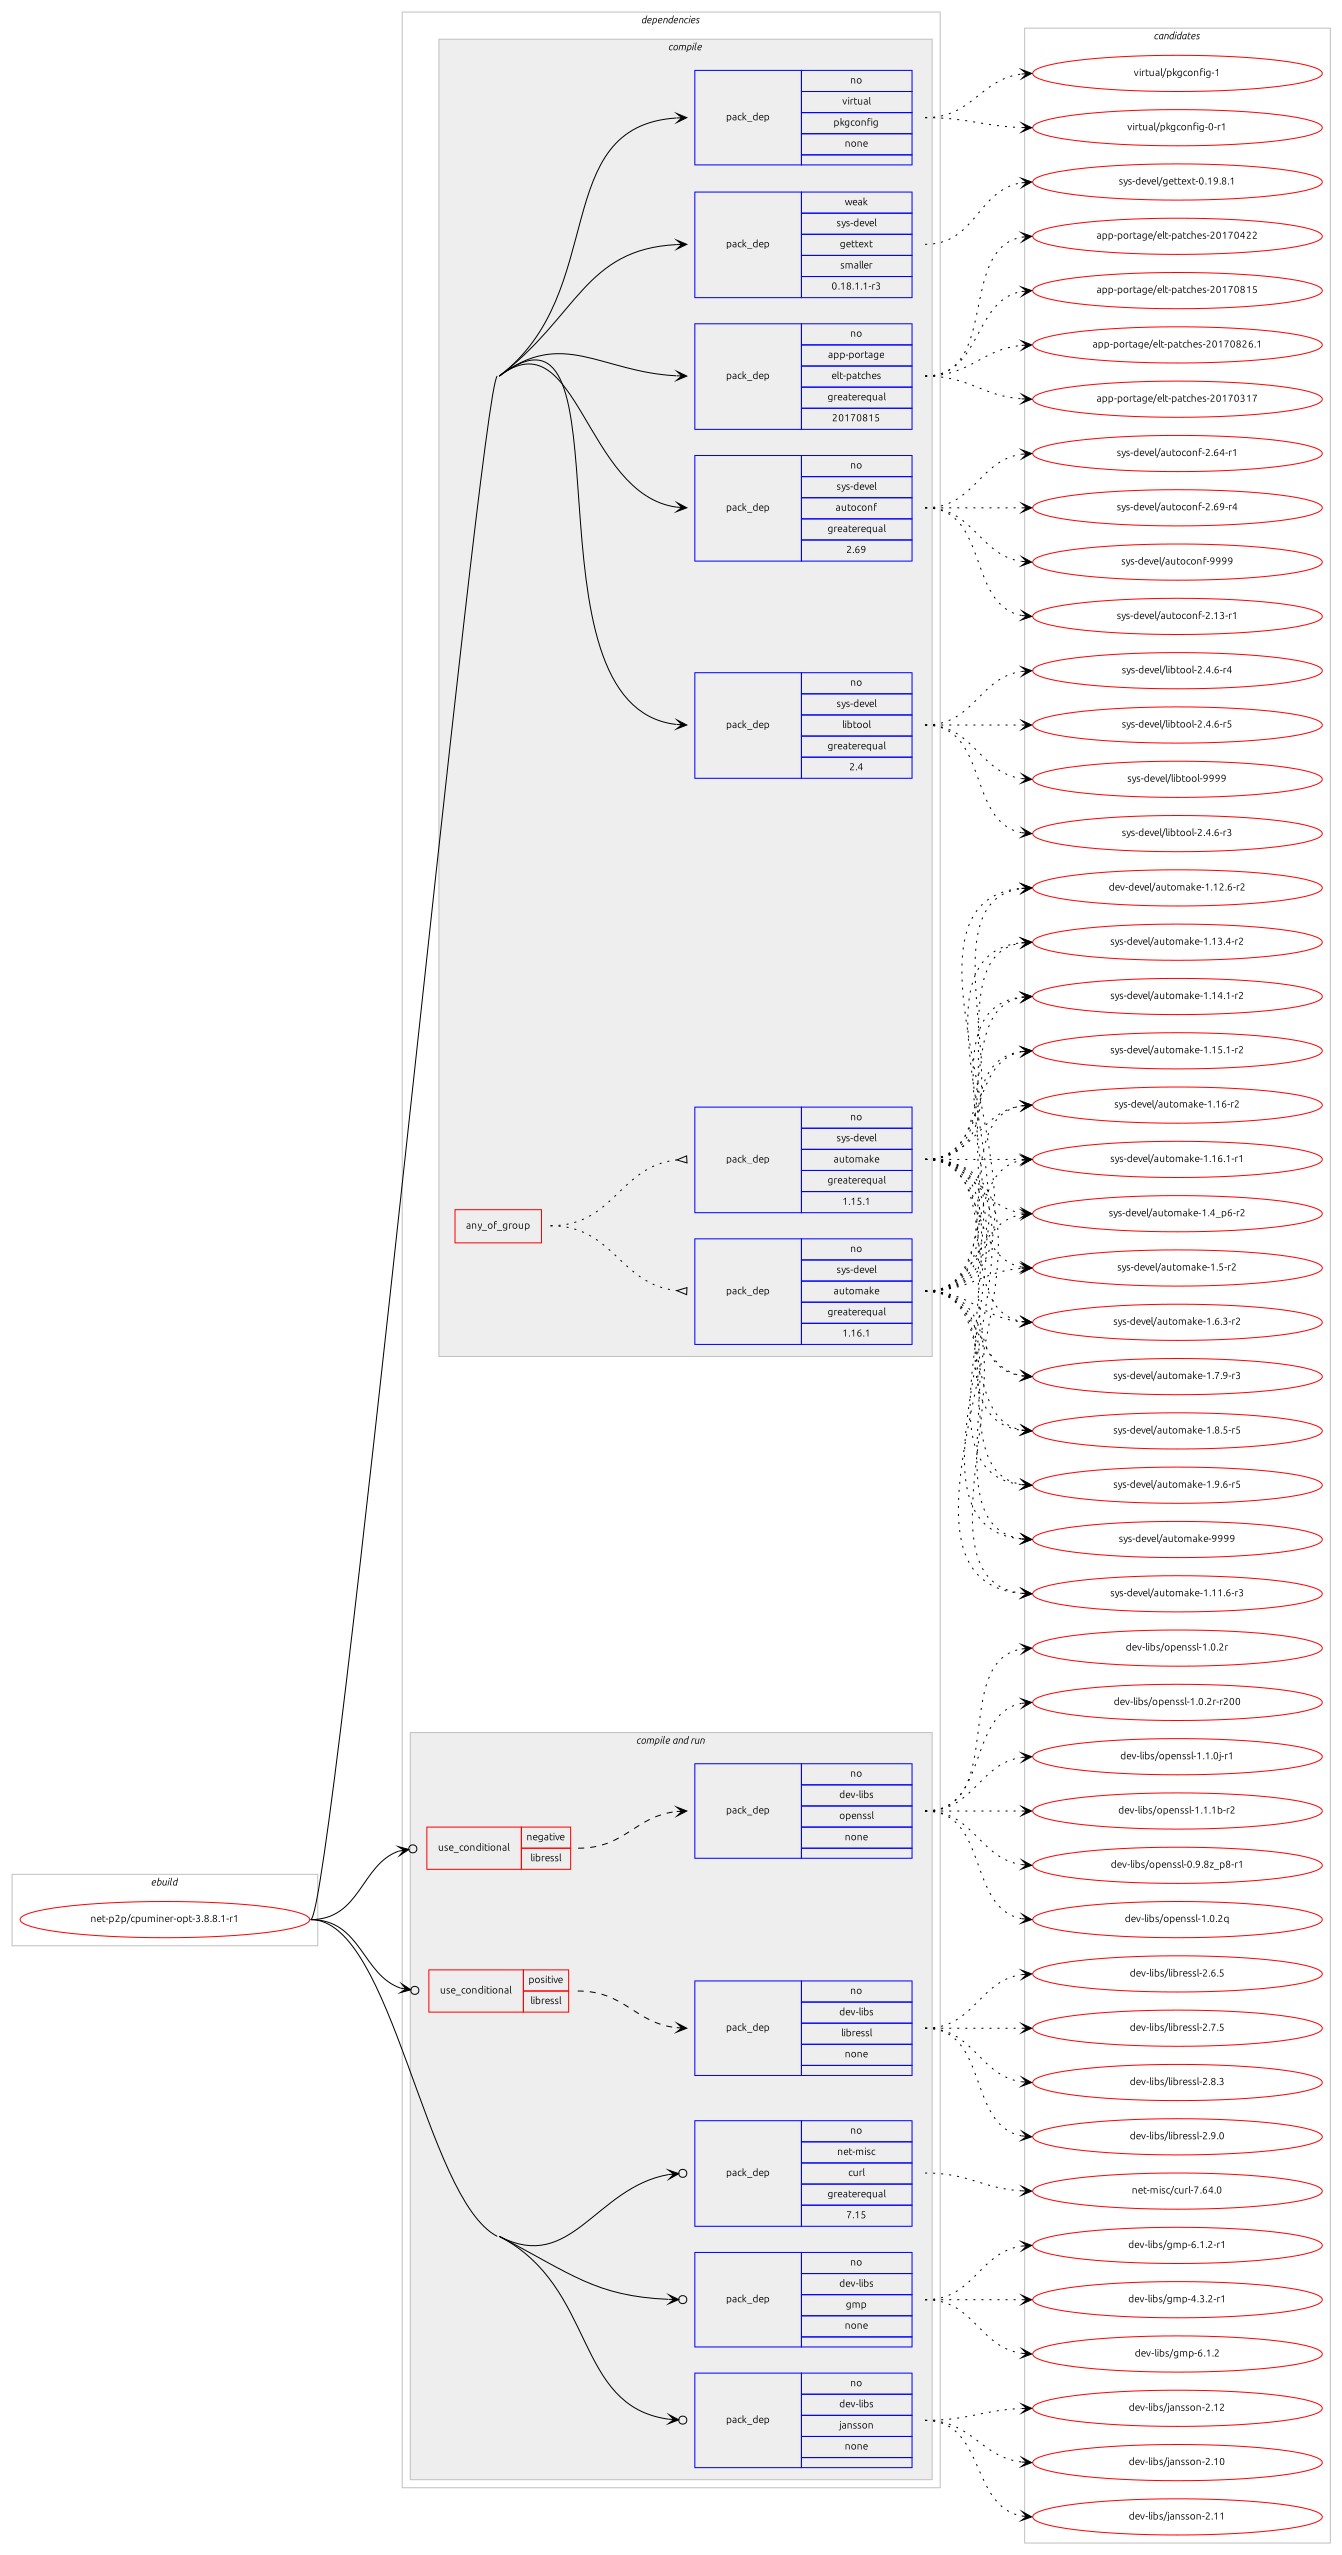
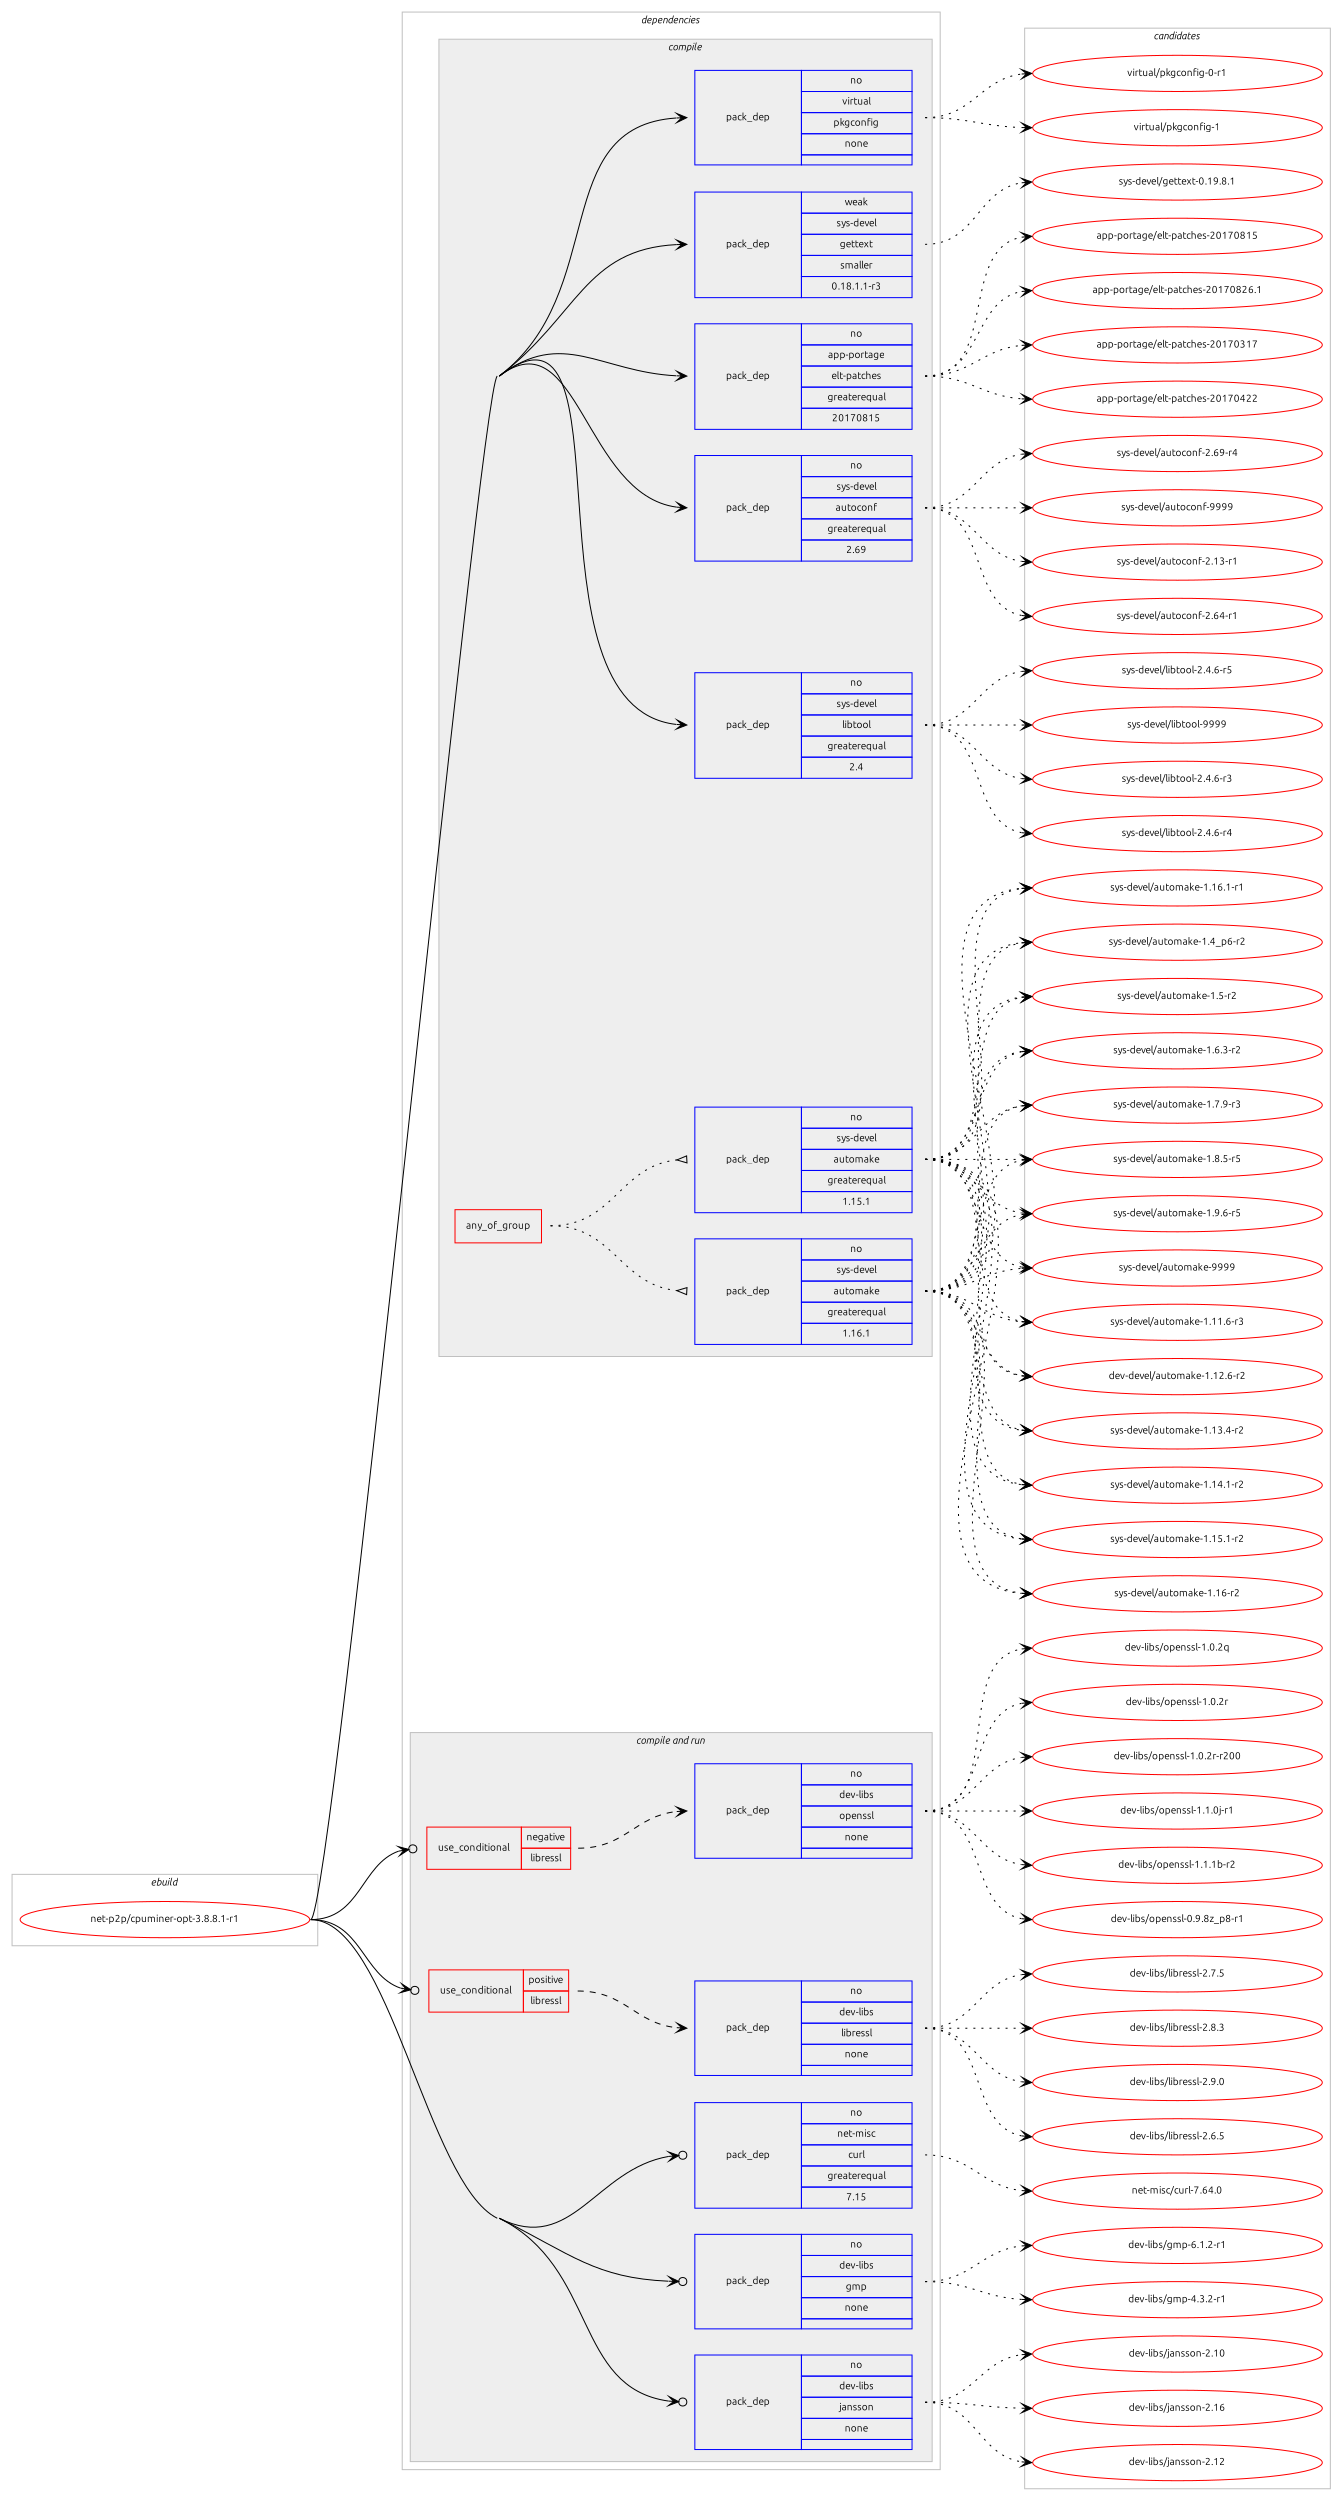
(1178, 2354) -> none
(1178, 2517) -> (1178, 2408)
